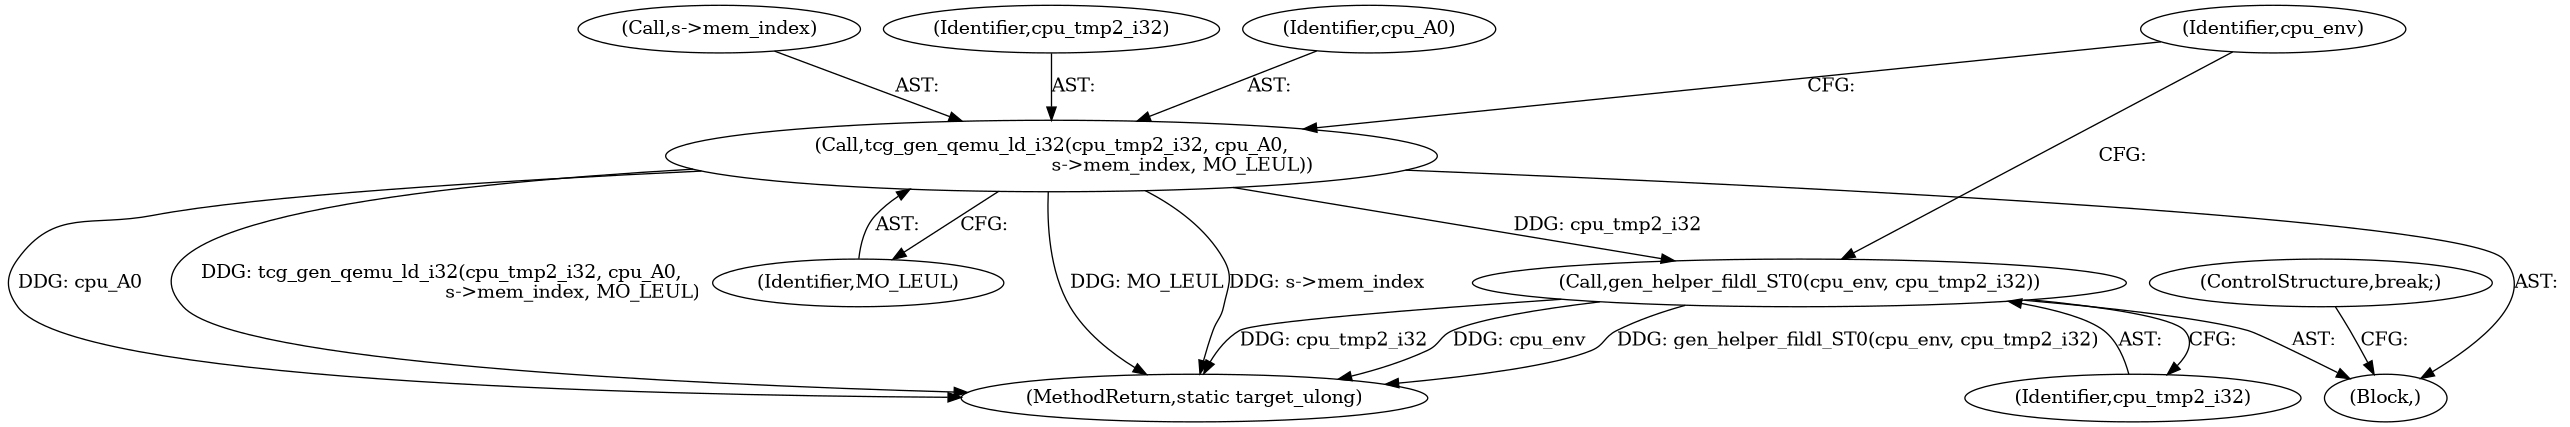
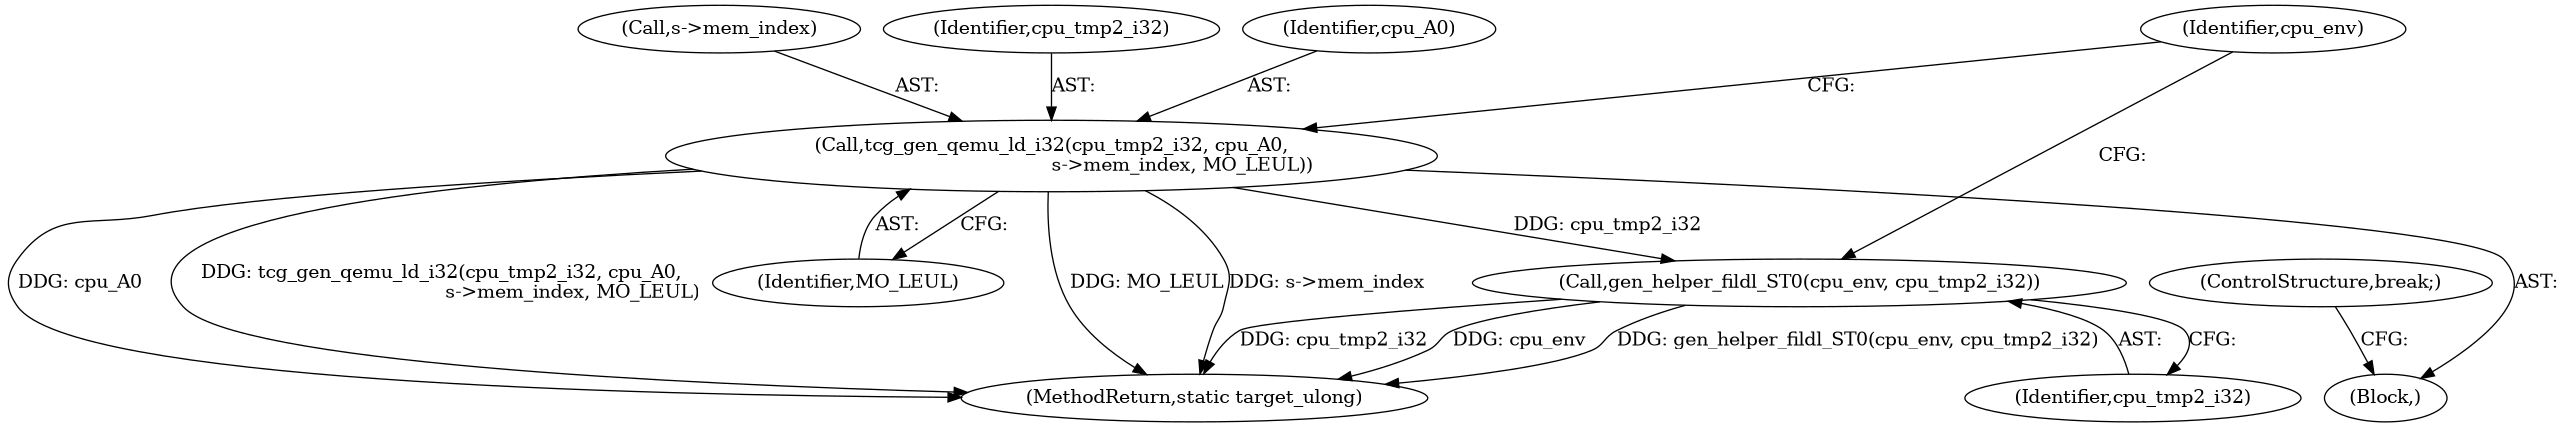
(2186, 318) -> none
